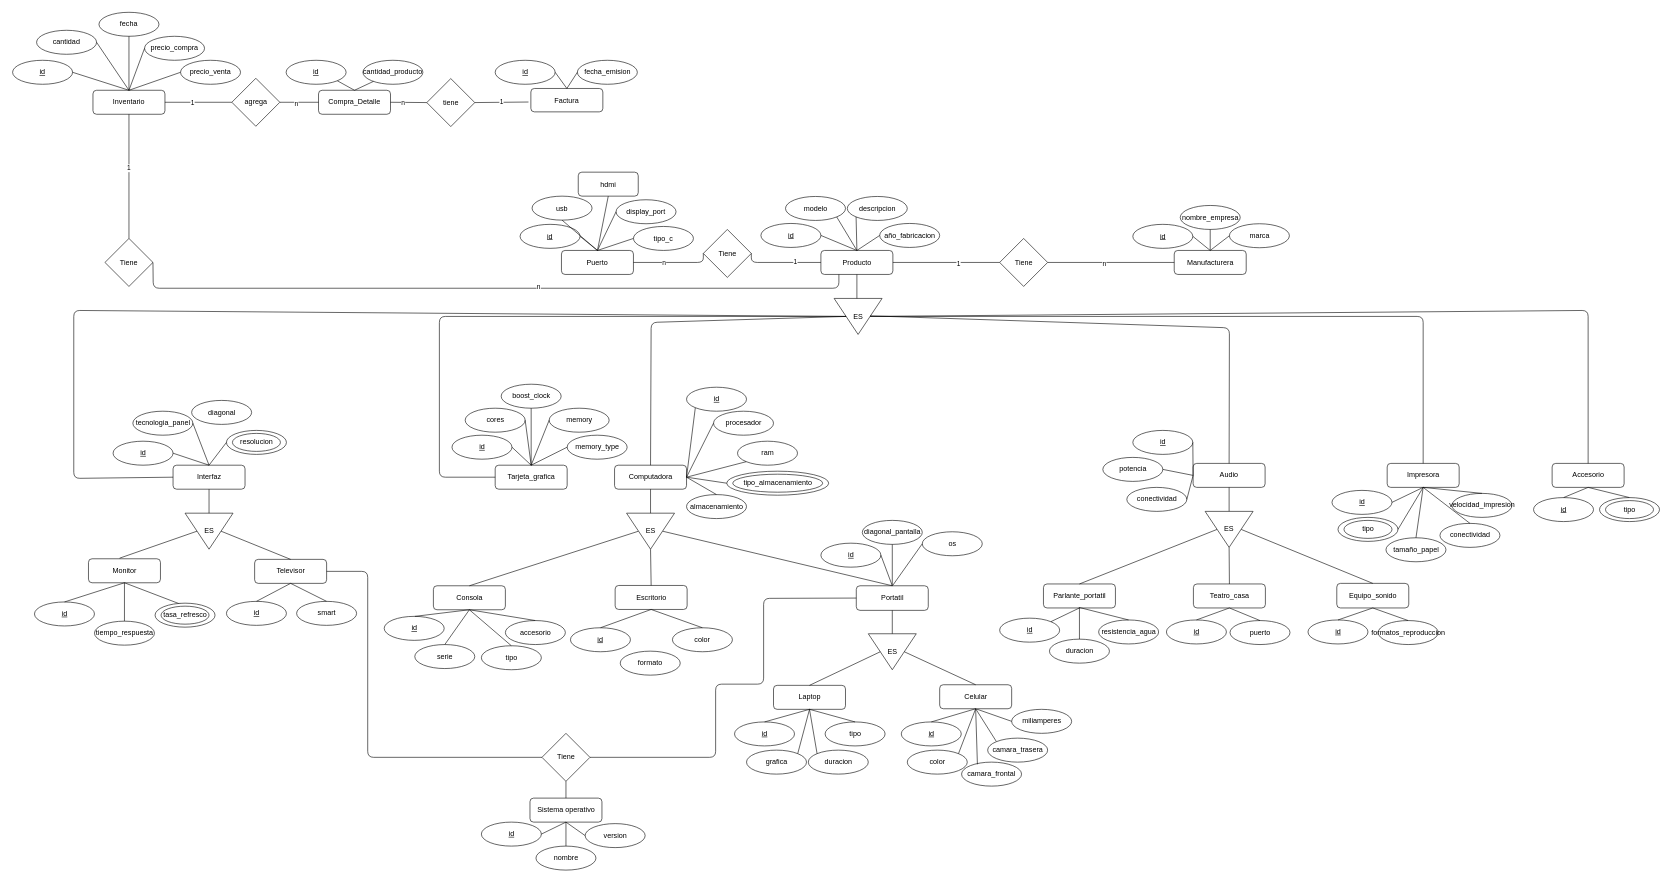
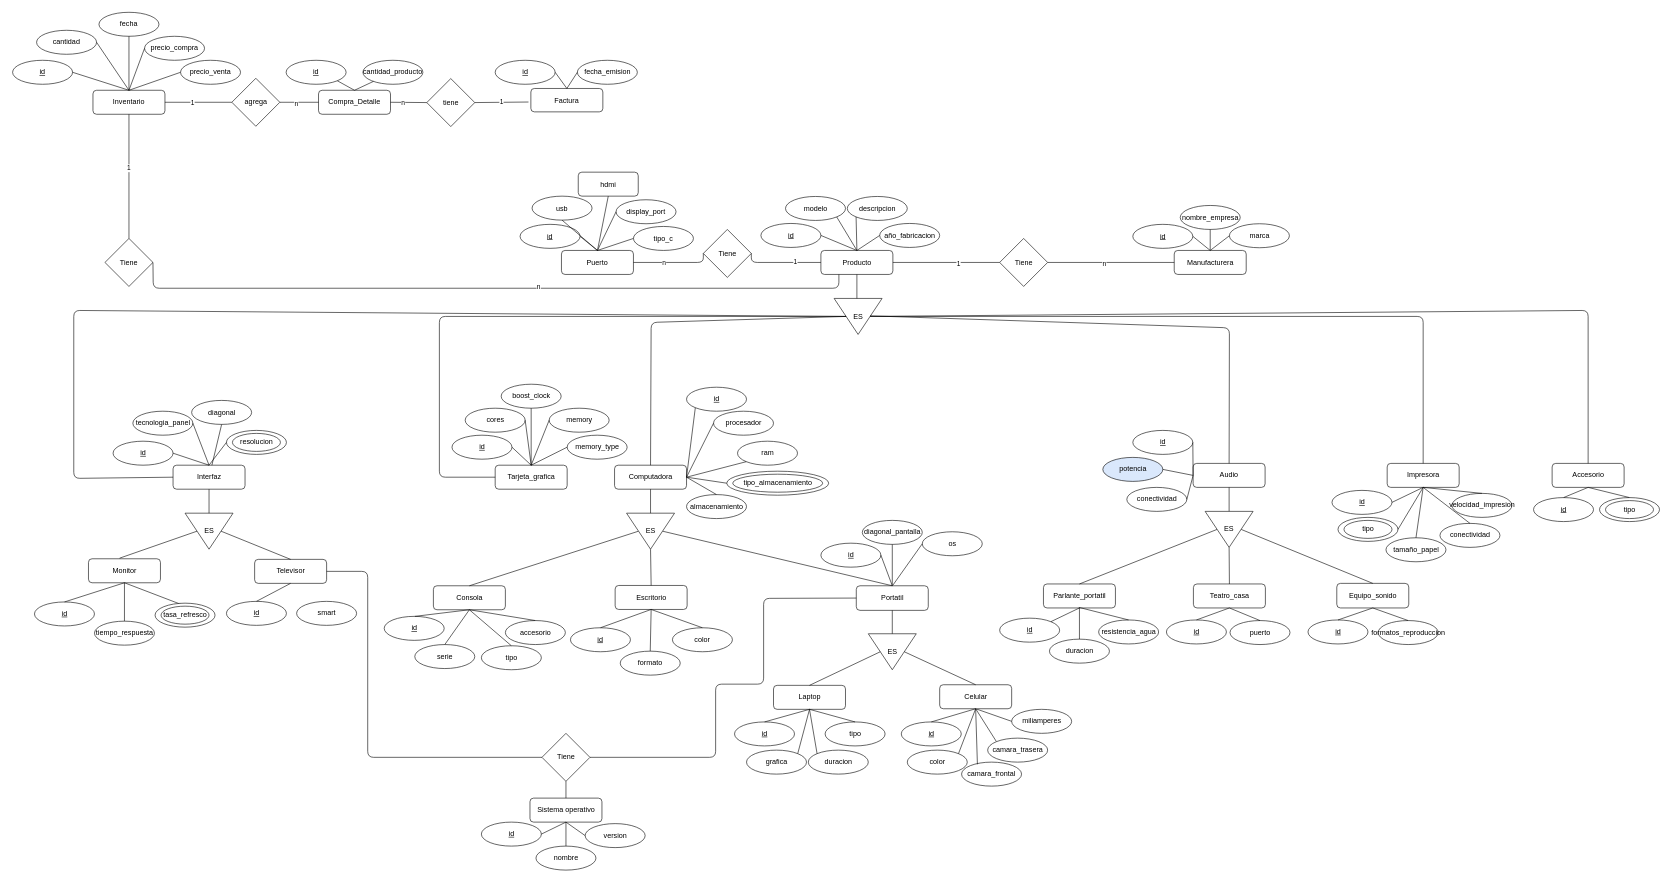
none -> (218, 439)
(1133, 470) -> (1133, 470)
(309, 593) -> none
none -> (651, 631)
